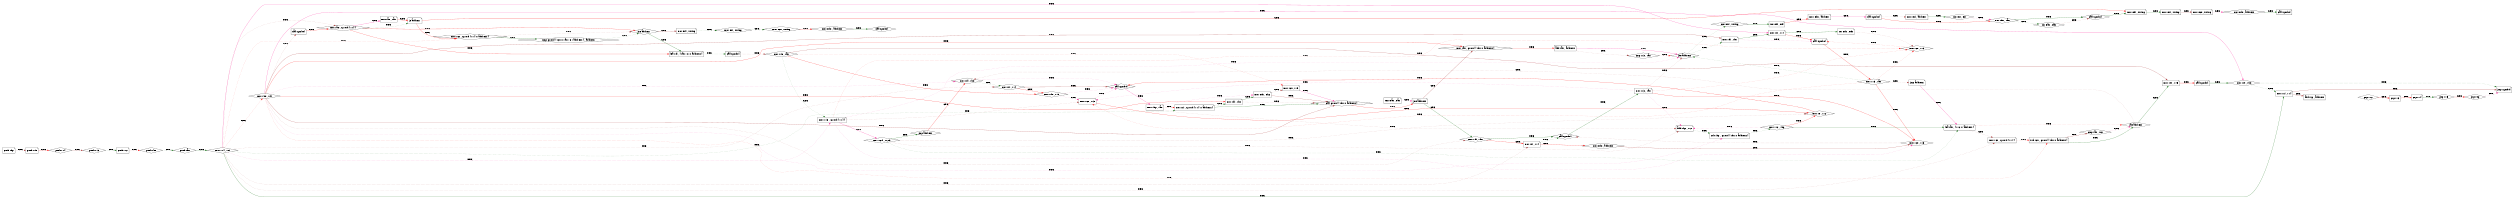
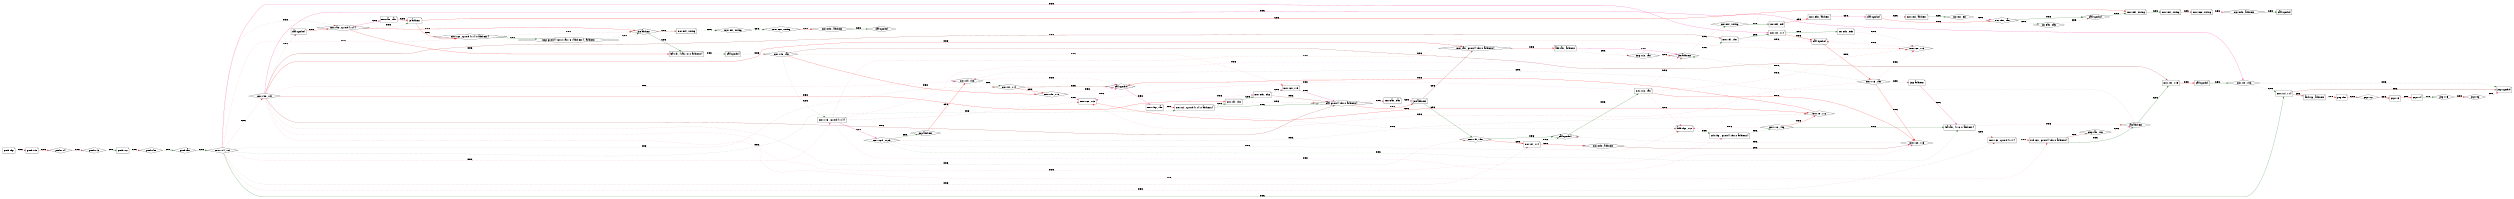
none -> (2342, 97)
none -> (1372, 102)
